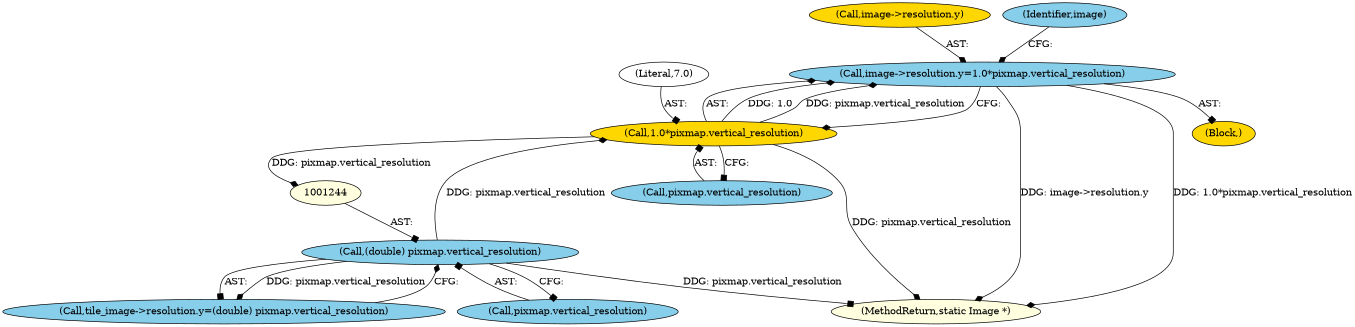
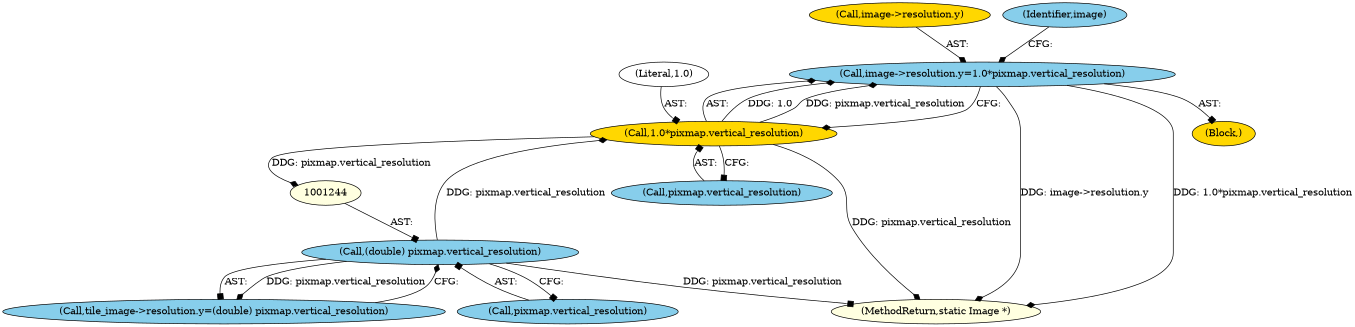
(664, 74) -> (664, 74)
